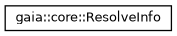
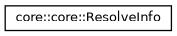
(88, 18) -> (88, 18)
